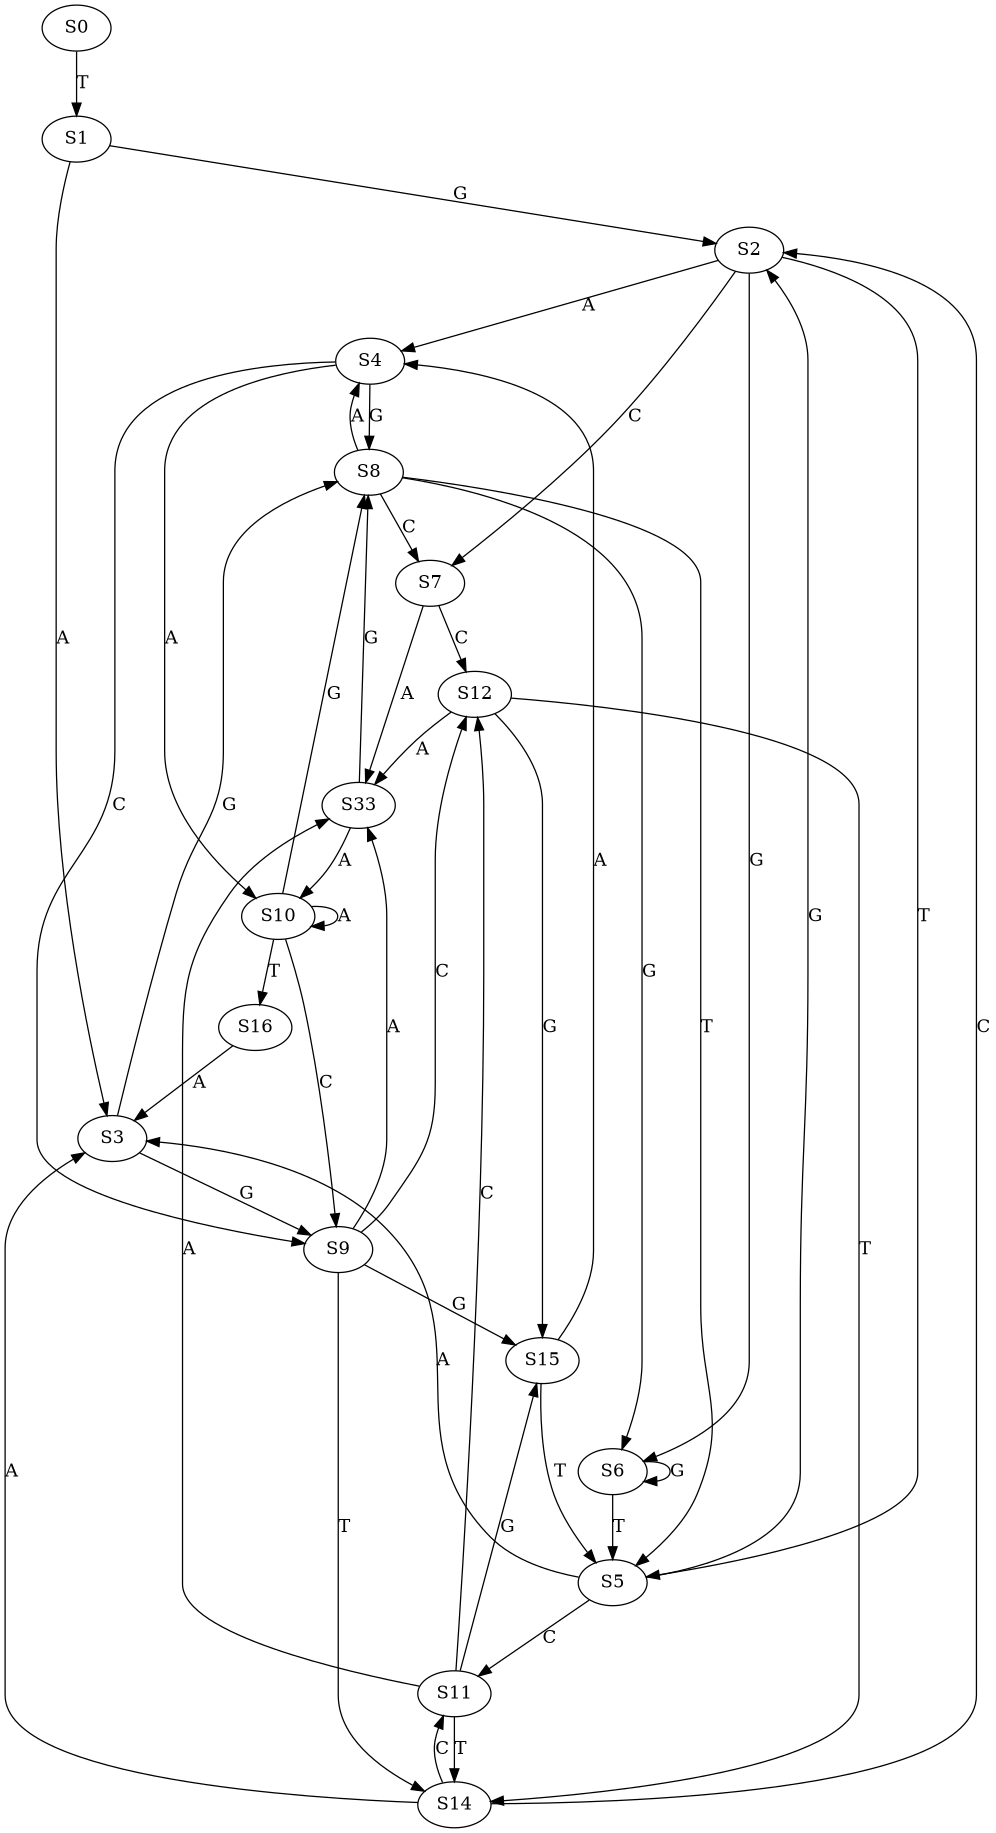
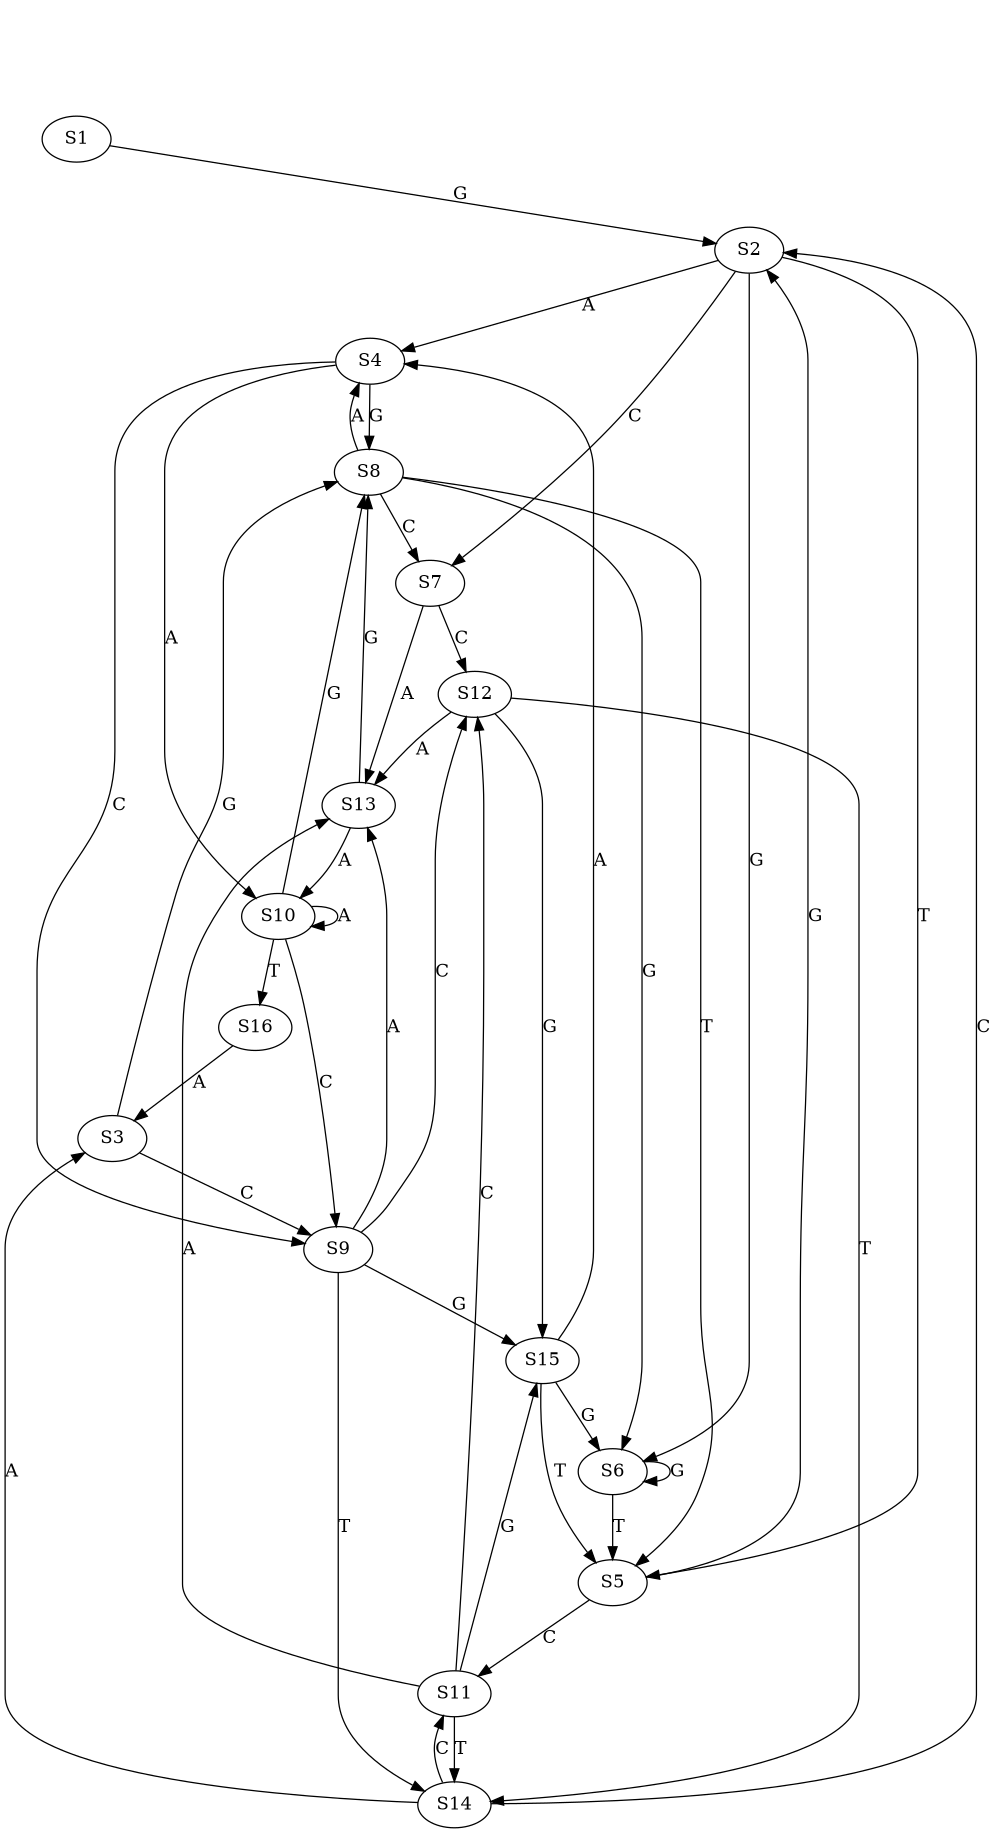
(77, 28) -> none
(56, 634) -> none
(359, 805) -> (359, 805)
(247, 1194) -> (247, 1194)
(431, 1309) -> none
none -> (574, 1411)
